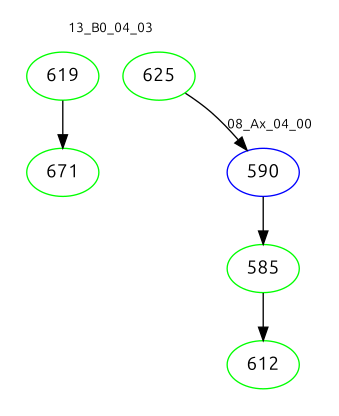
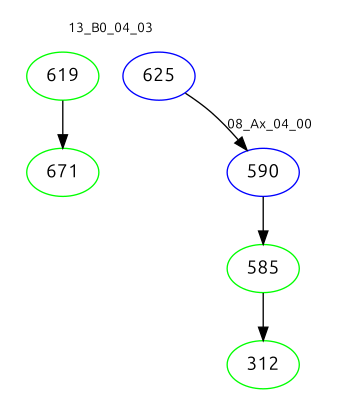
(159, 76) -> (159, 76)
(263, 365) -> (263, 365)
